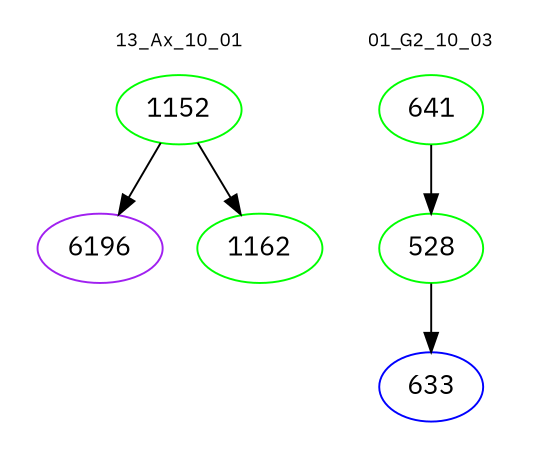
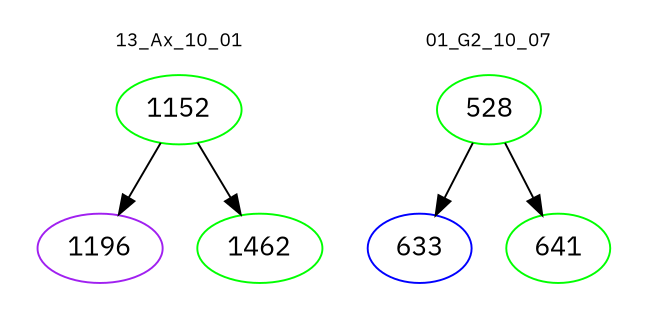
(431, 41) -> (489, 41)
(431, 170) -> (519, 170)
(100, 248) -> (100, 248)
(260, 248) -> (260, 248)
